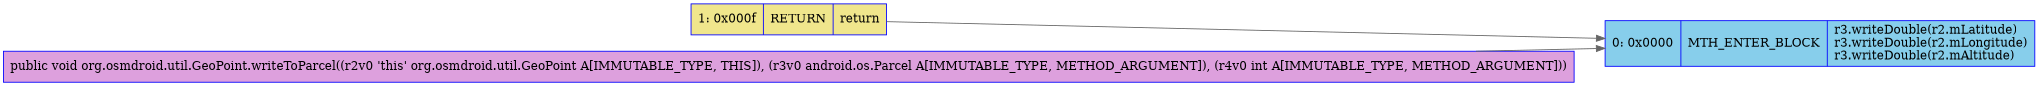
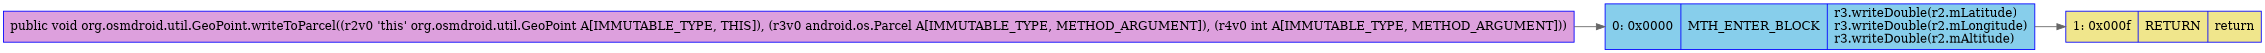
(1241, 30) -> (2046, 27)
